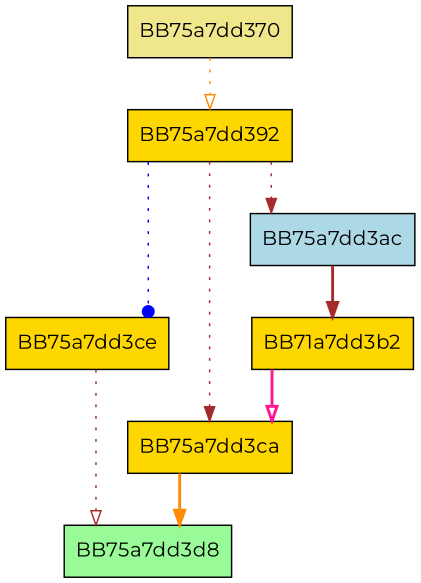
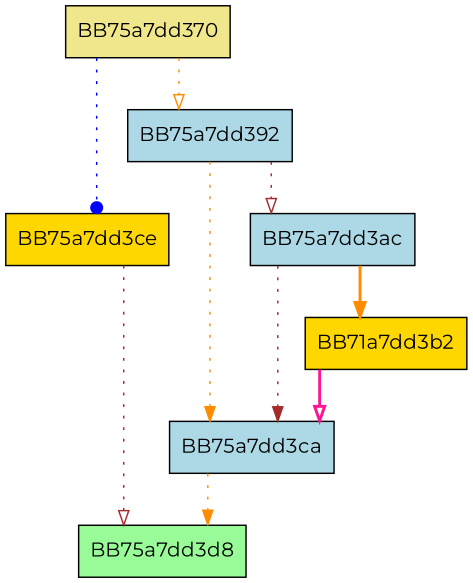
(210, 136) -> (210, 136)
(271, 180) -> (271, 180)
(148, 234) -> (97, 130)
(210, 284) -> (210, 284)
(333, 284) -> (360, 284)
none -> (278, 336)
(210, 447) -> (252, 447)
(180, 492) -> (208, 492)
